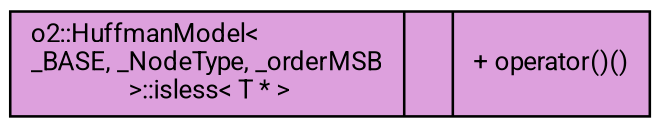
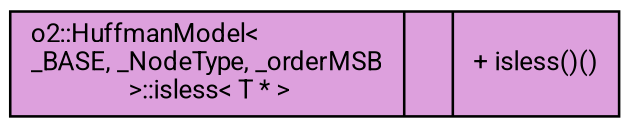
(551, 63) -> (536, 63)
